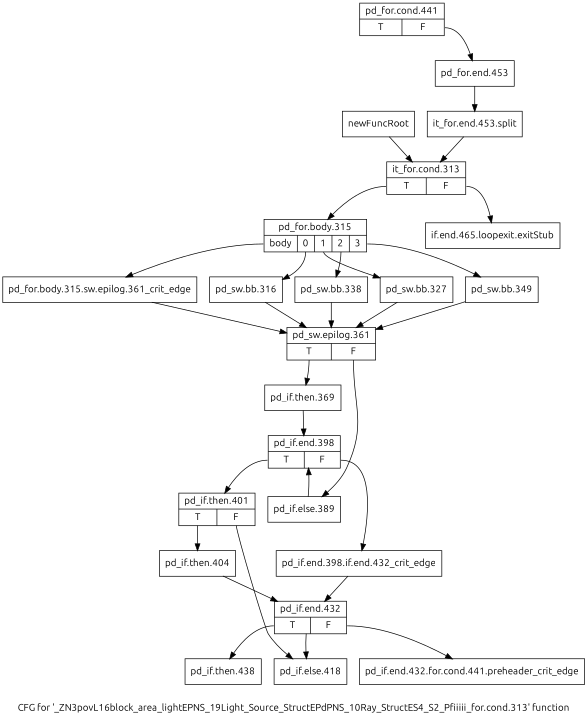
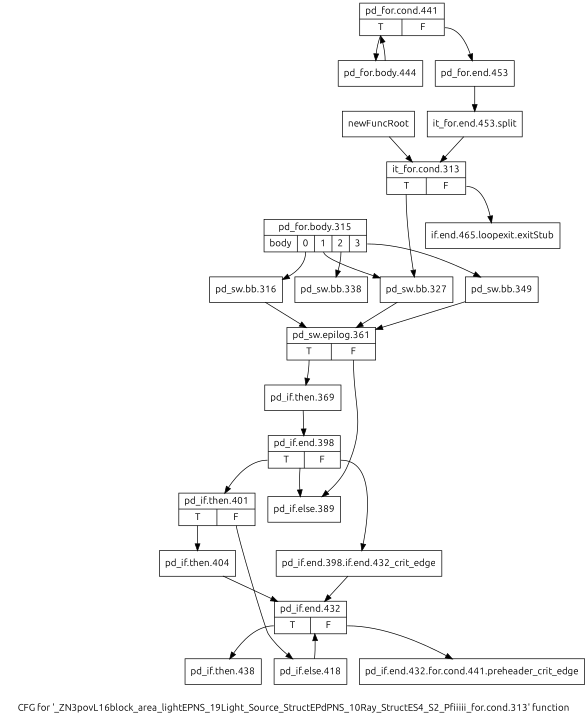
none -> (380, 73)
(357, 195) -> (408, 232)
(100, 290) -> none
(331, 312) -> none
(309, 486) -> (300, 479)
(306, 643) -> (315, 650)
